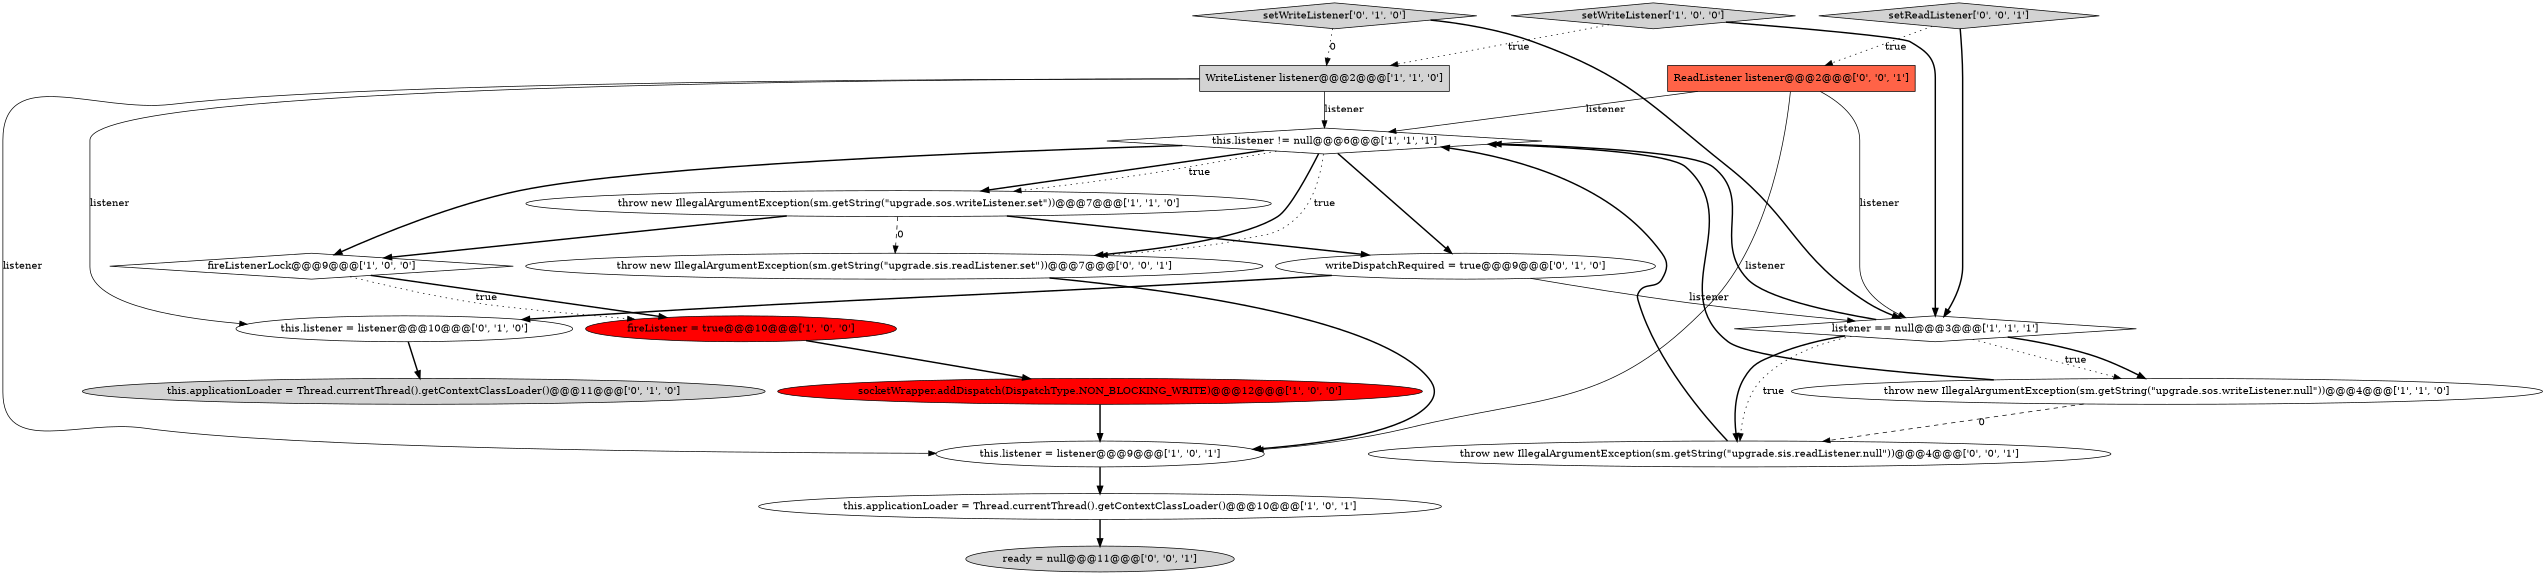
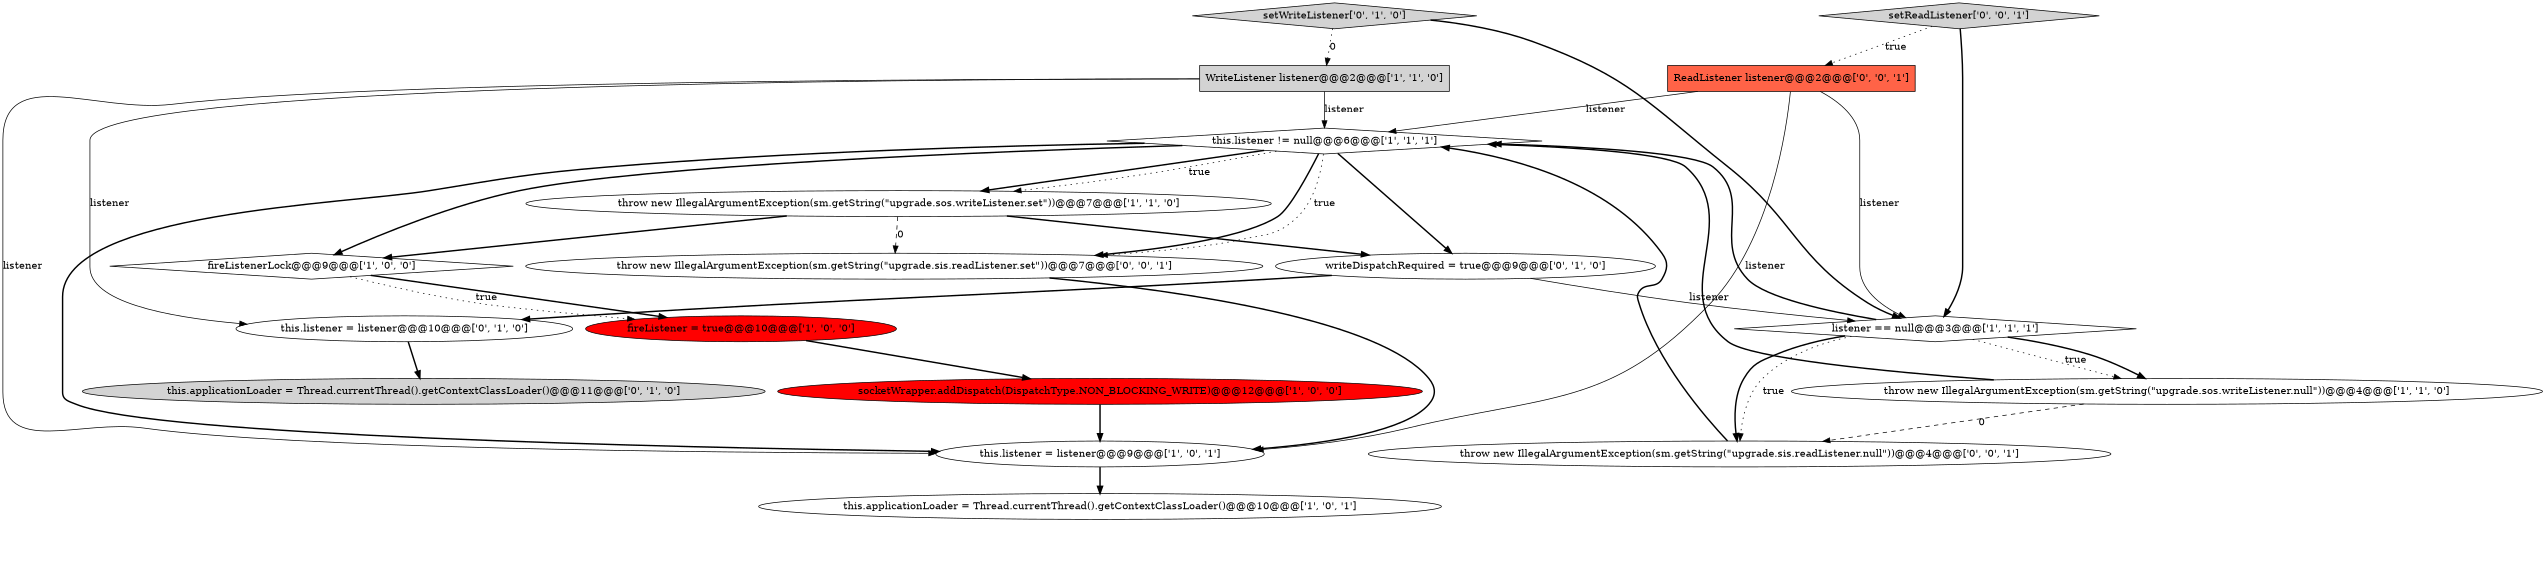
(1653, 16) -> none
none -> (108, 246)
(1100, 559) -> none
